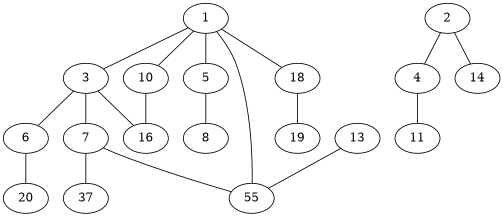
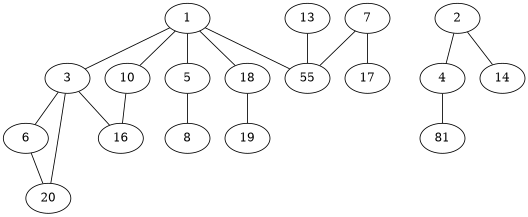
(86, 108) -> (58, 138)
(418, 138) -> (442, 138)
(86, 198) -> (368, 78)
